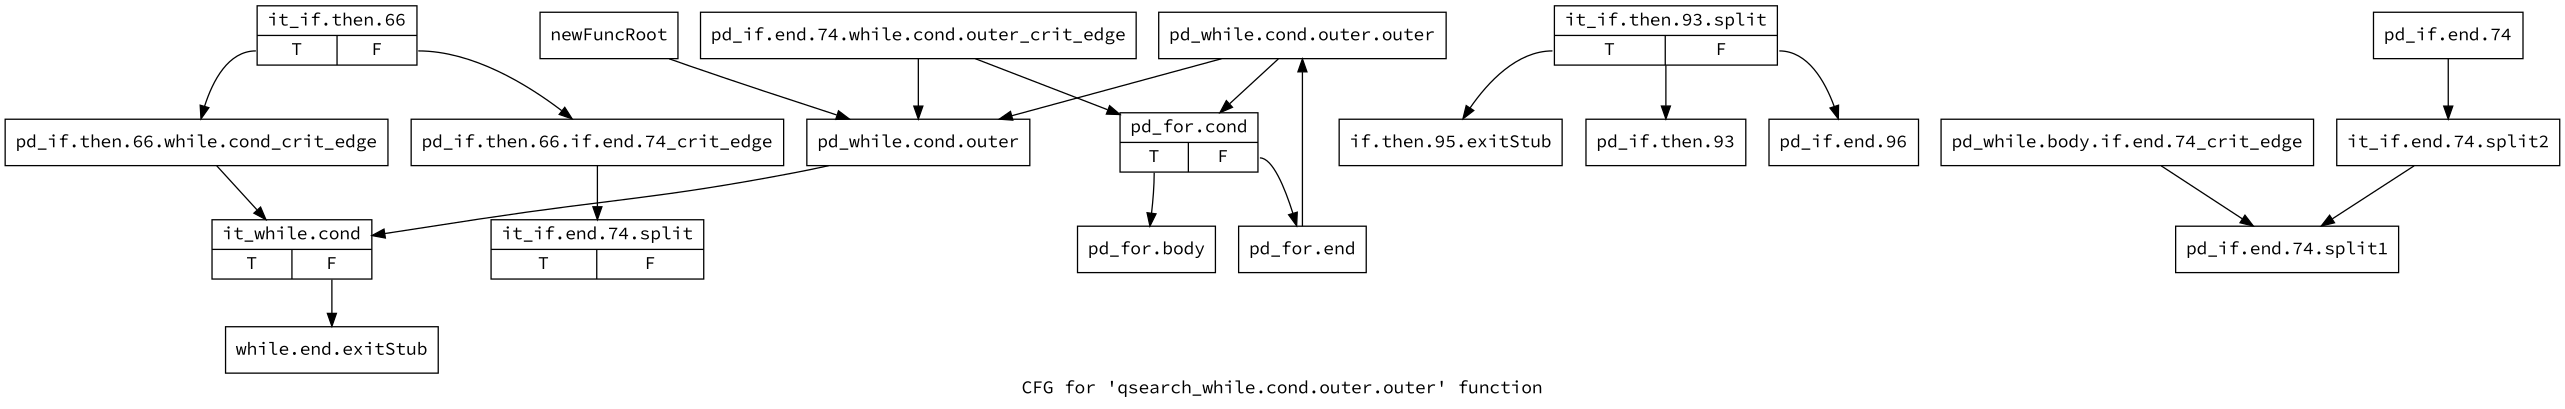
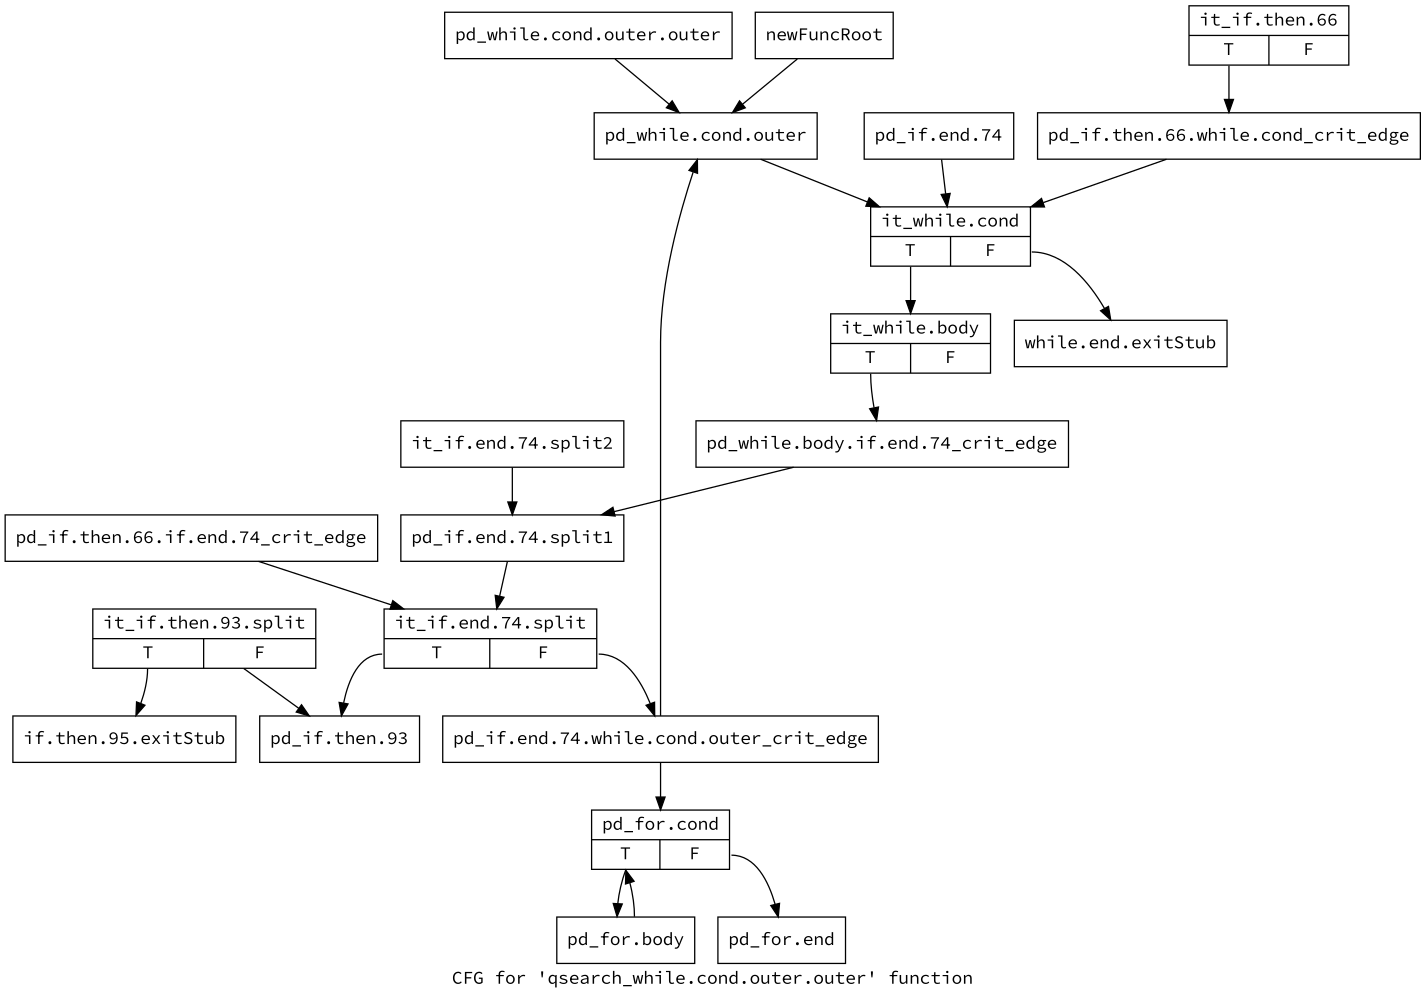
(494, 70) -> none
(1254, 81) -> (633, 900)
(2448, 82) -> (944, 177)
(1844, 142) -> none
(1302, 149) -> none
none -> (911, 343)
none -> (504, 579)
none -> (355, 671)
none -> (631, 671)
